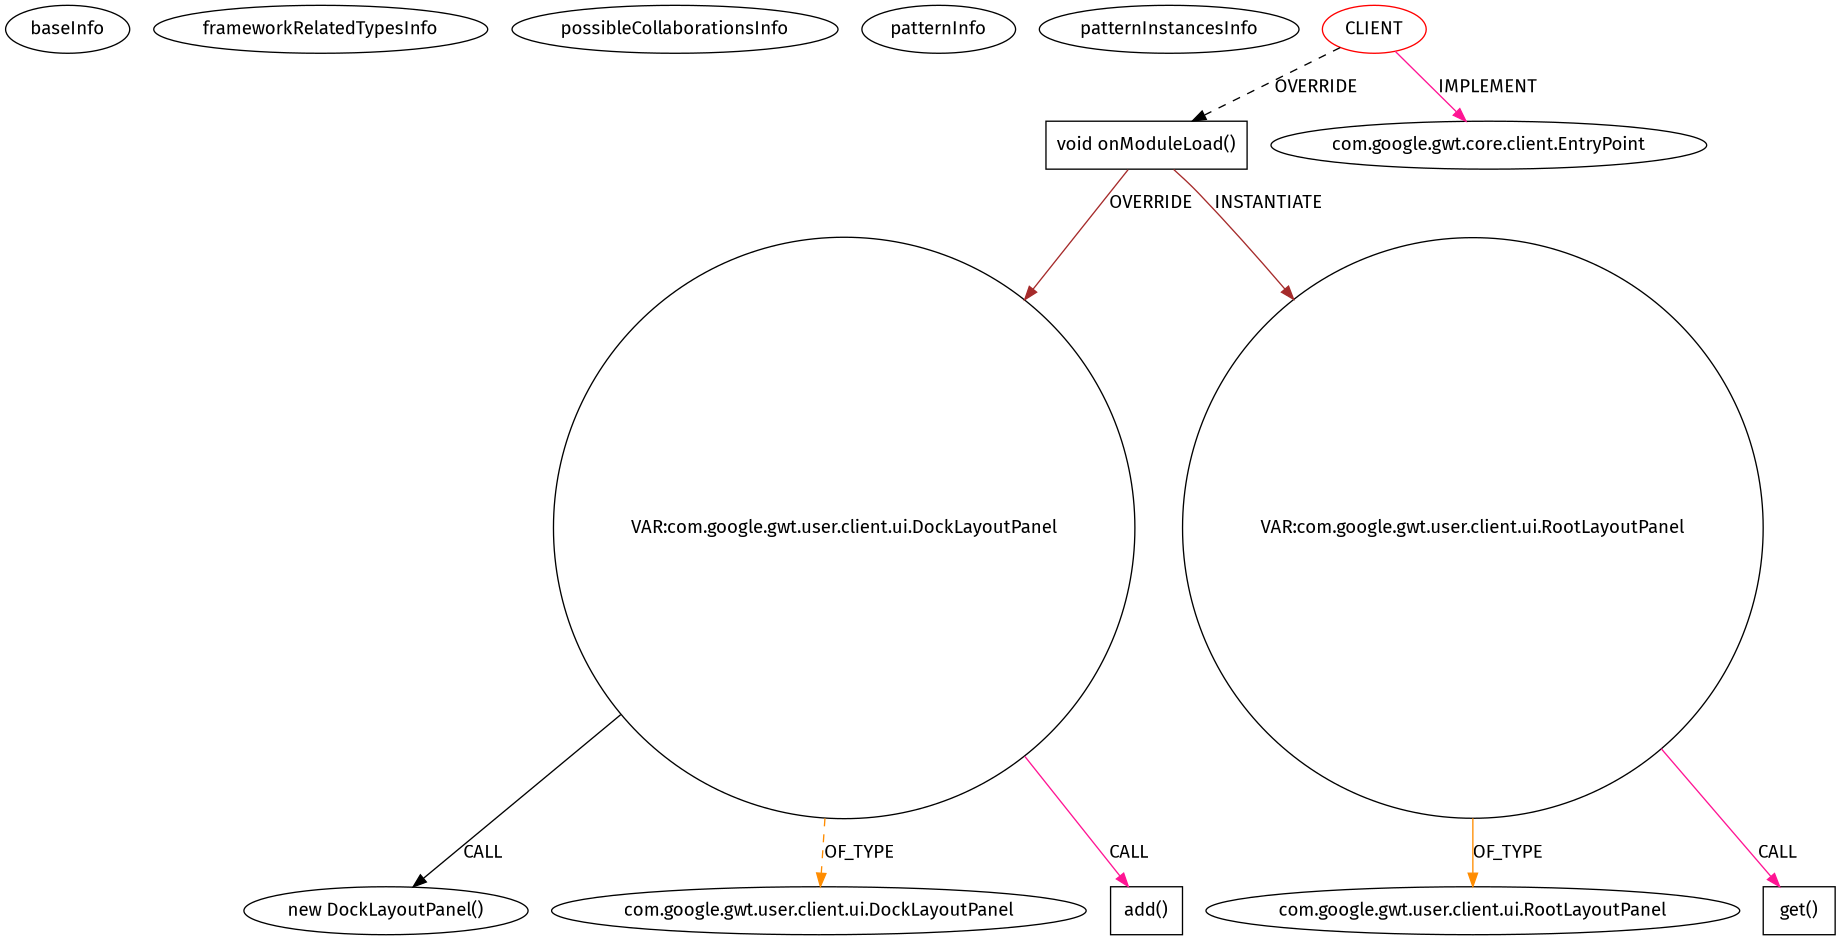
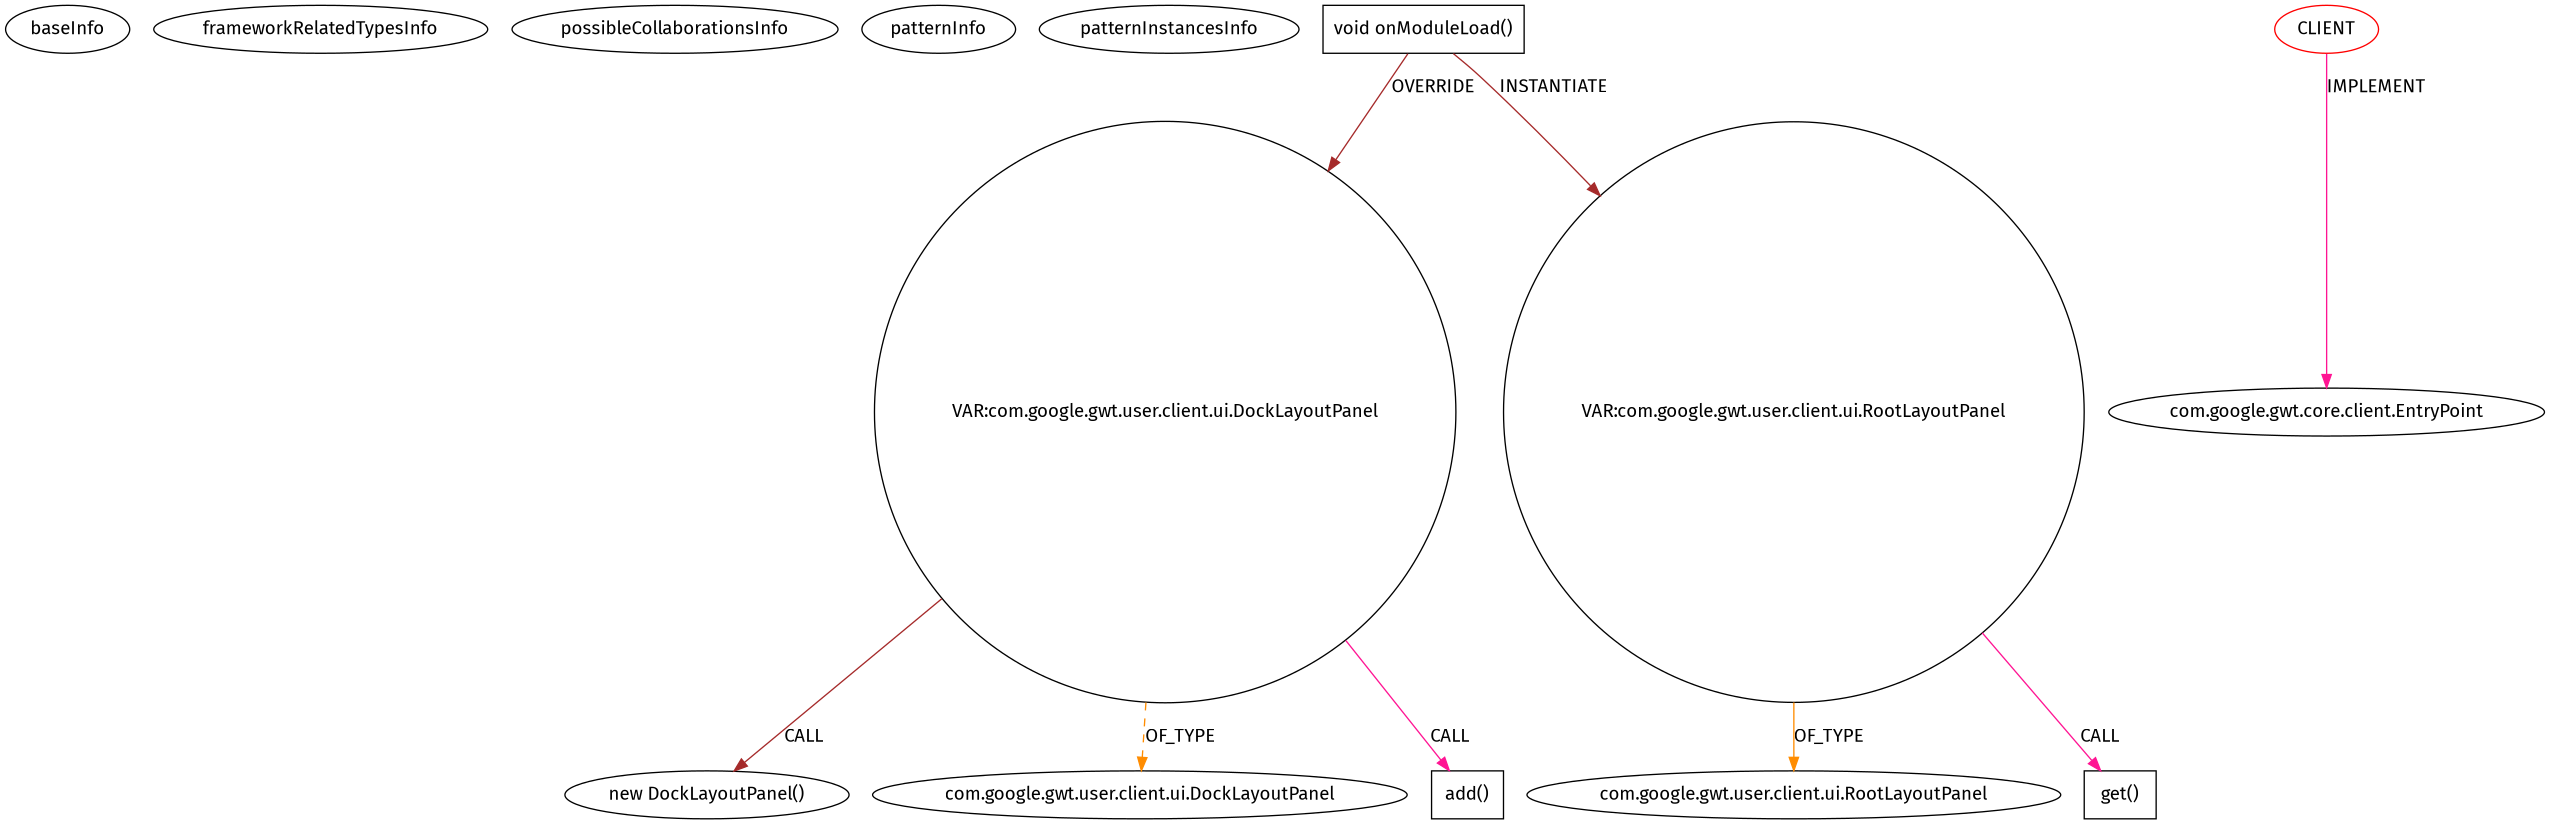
(1272, 81) -> none
(522, 796) -> (843, 681)
